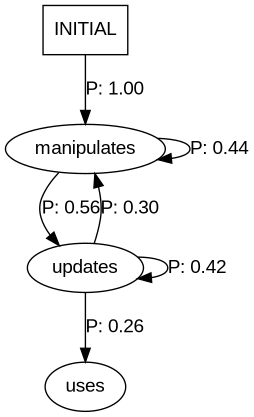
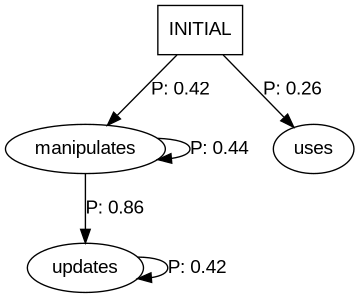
(115, 90) -> (180, 90)
(71, 208) -> (115, 208)
(101, 215) -> none
(85, 320) -> (253, 86)
